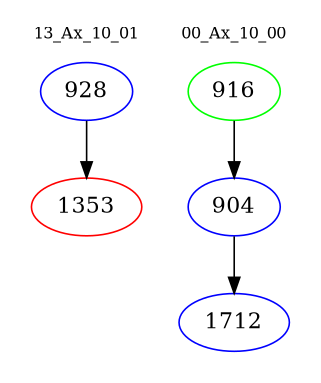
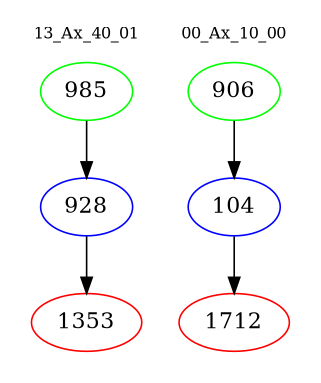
(87, 34) -> (87, 34)
none -> (87, 91)
(234, 91) -> (234, 91)
(234, 207) -> (234, 207)
(234, 322) -> (234, 322)
